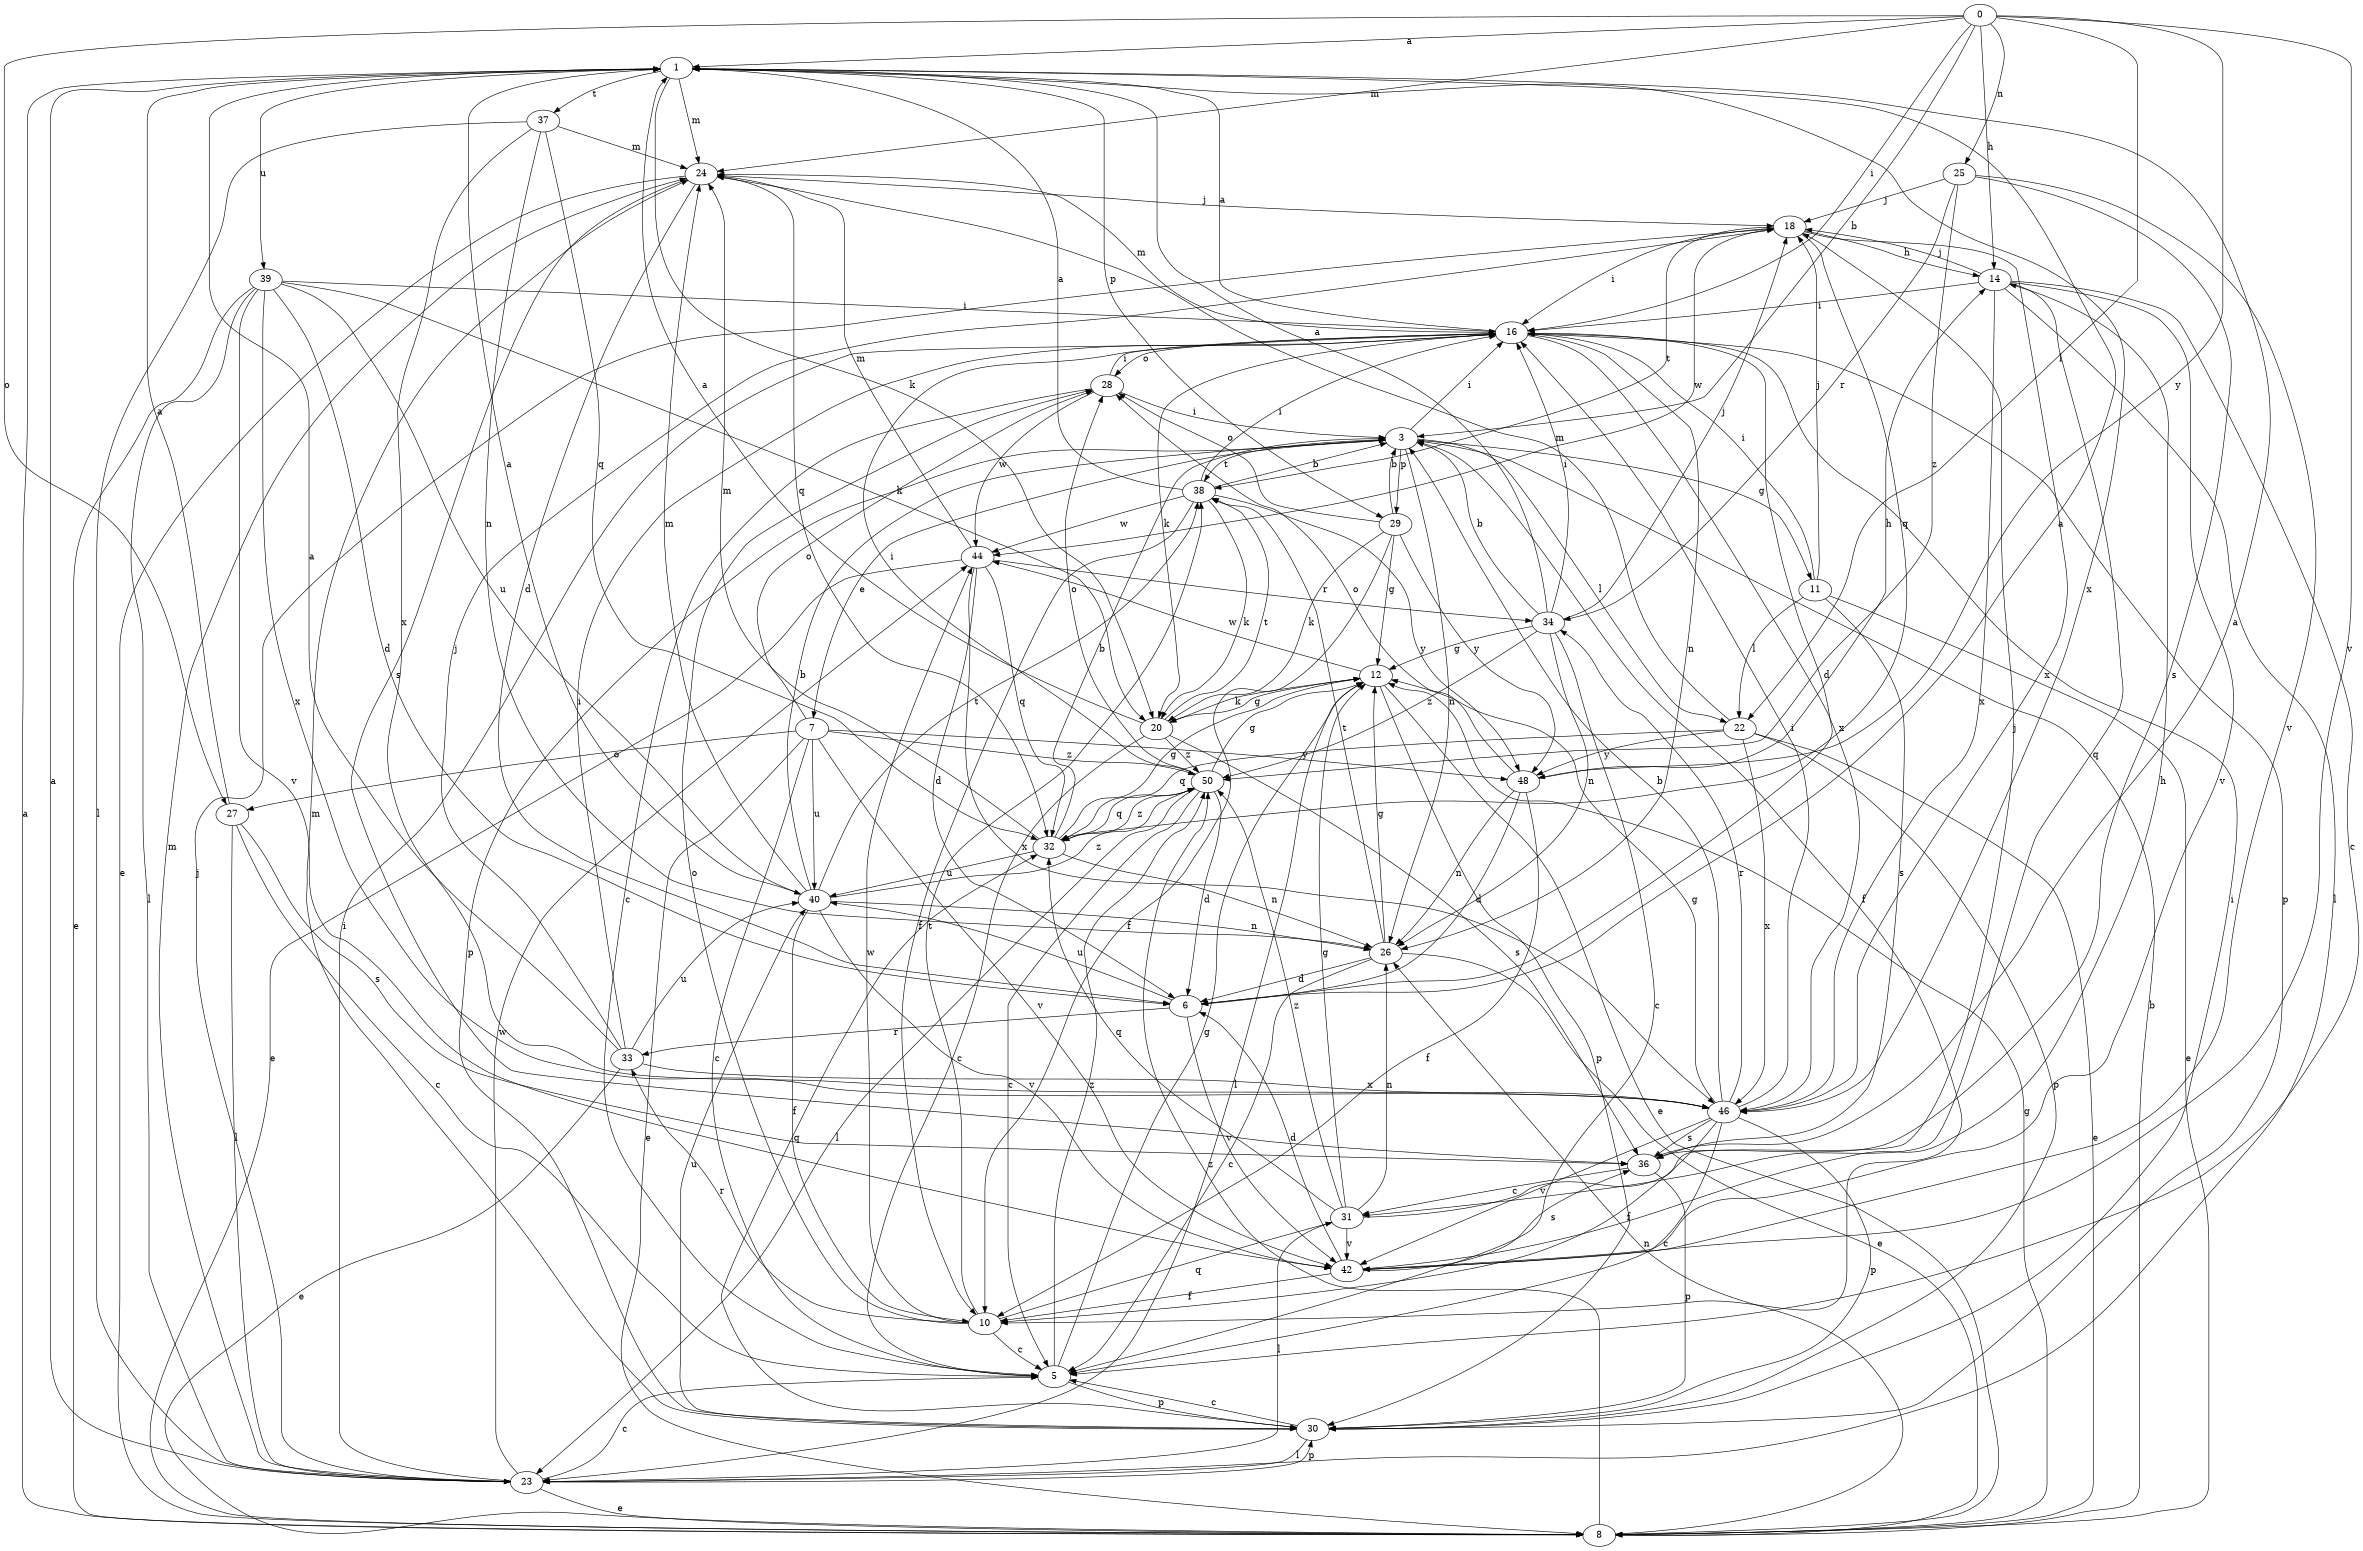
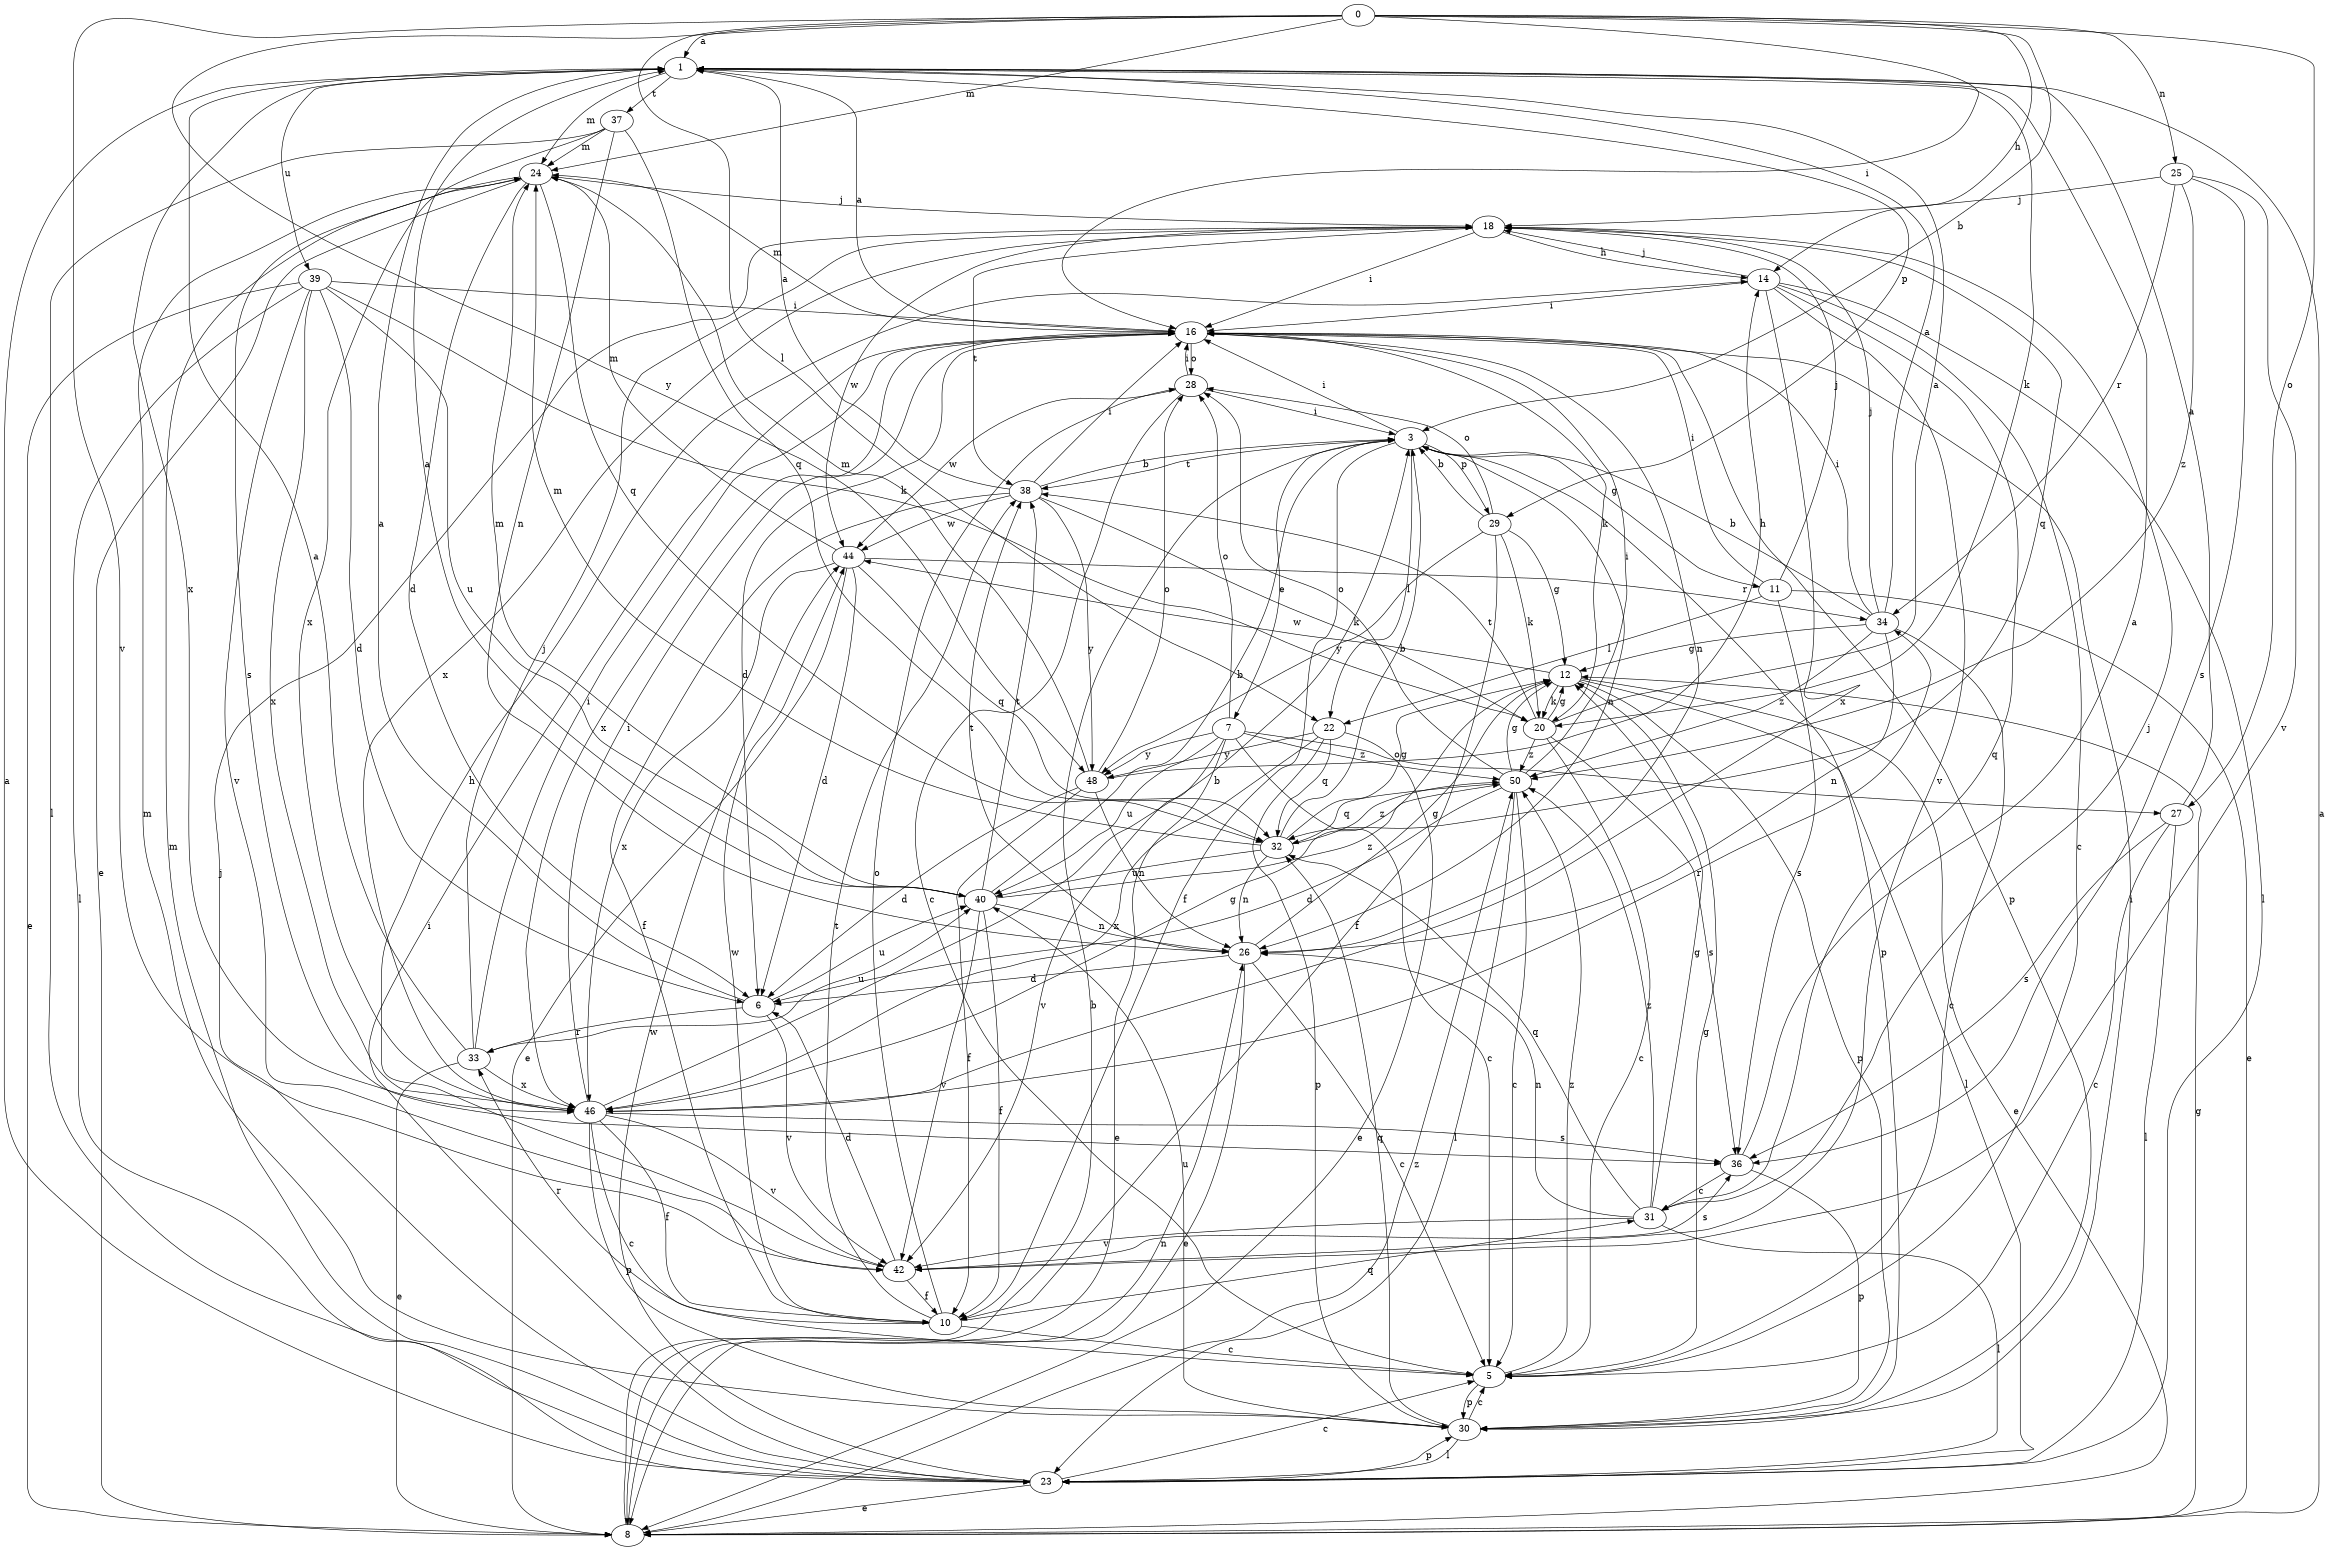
(1324, 369) -> (836, 466)
